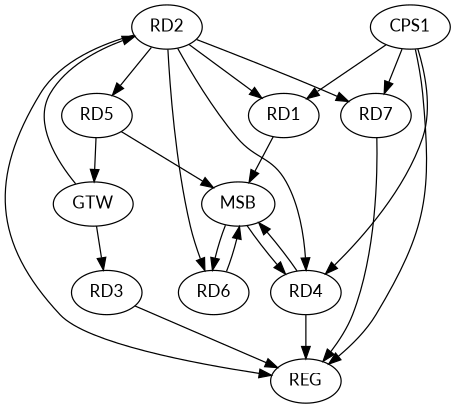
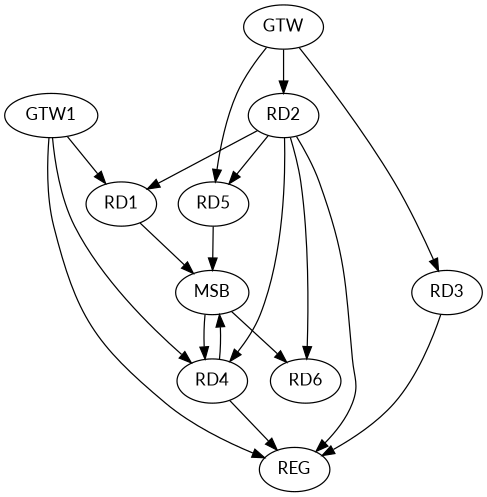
(410, 27) -> (51, 116)
(376, 116) -> none
(95, 154) -> (232, 105)
(232, 255) -> none
